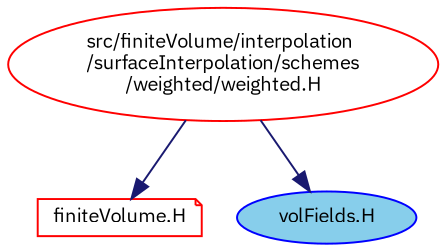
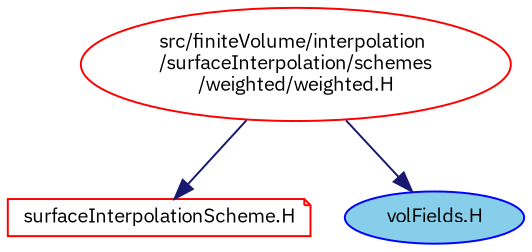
(120, 218) -> (159, 218)
